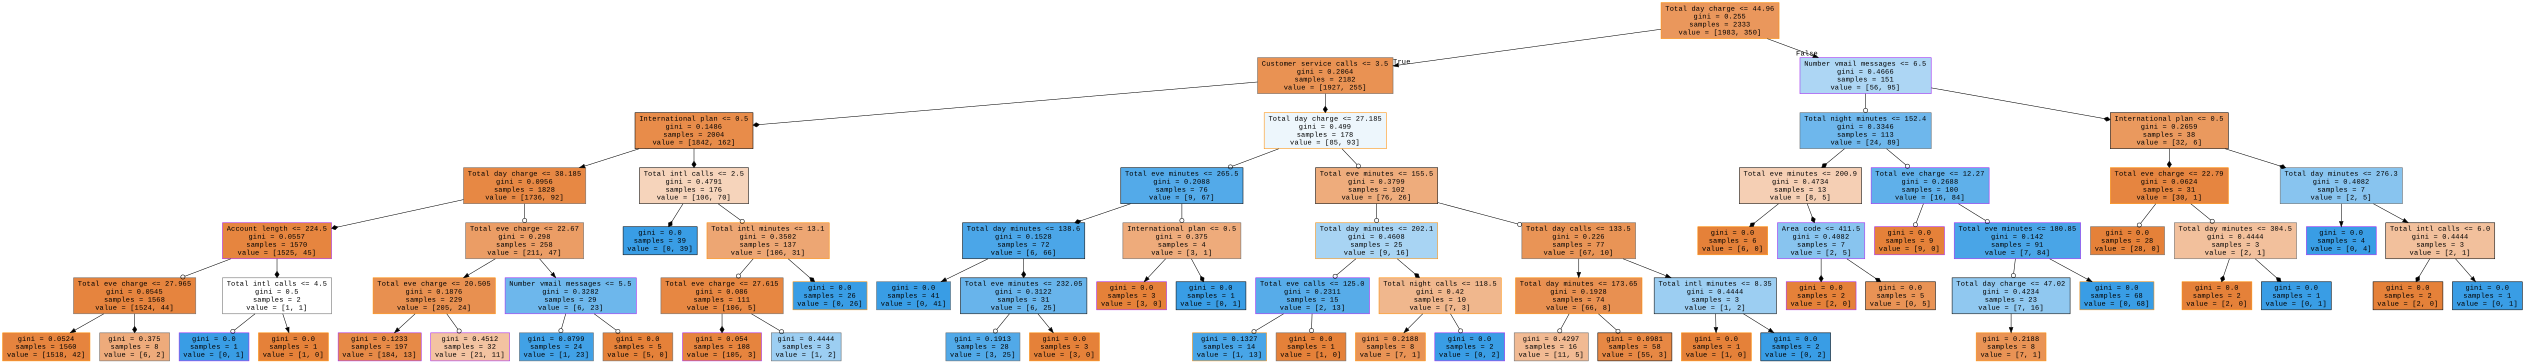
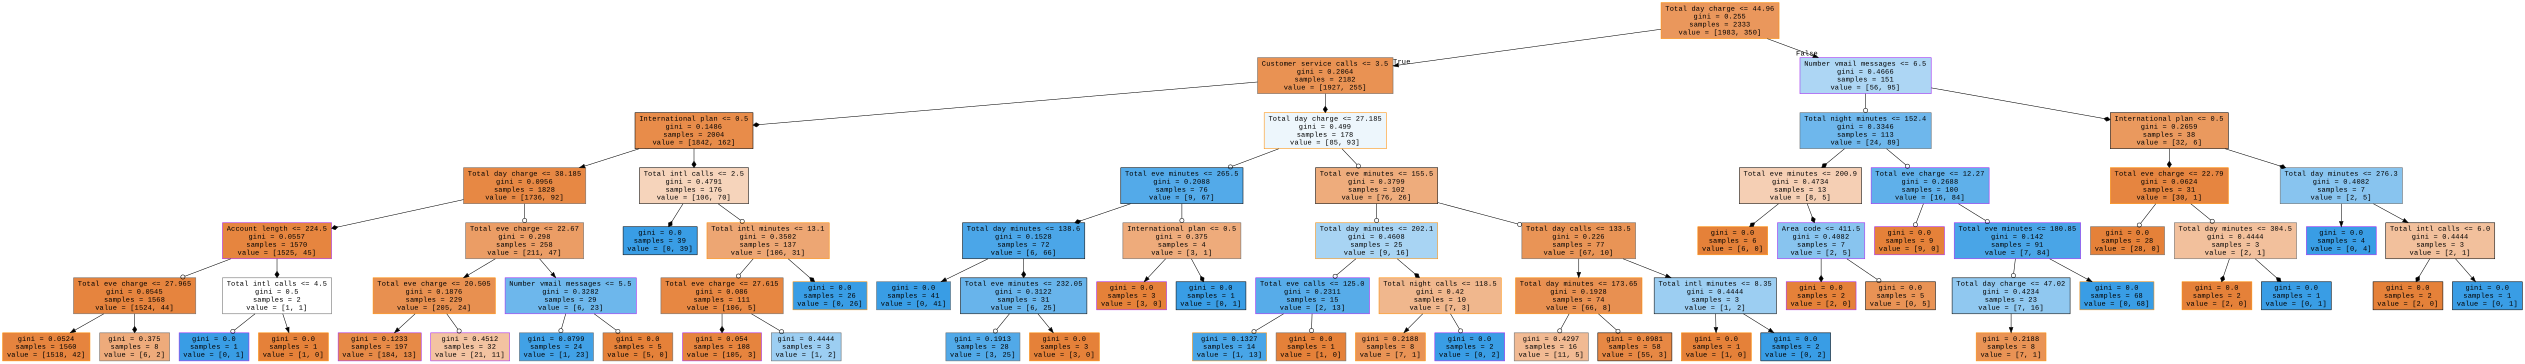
(1862, 269) -> (1862, 269)
